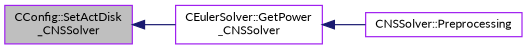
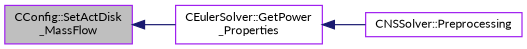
(69, 25) -> (69, 25)
(249, 25) -> (249, 25)
